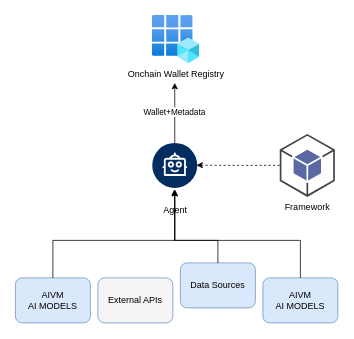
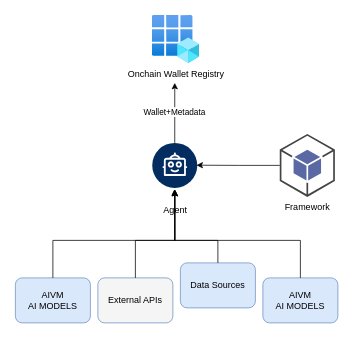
(240, 165) -> (240, 165)
none -> (135, 261)
